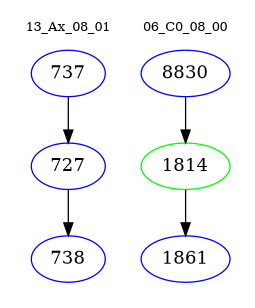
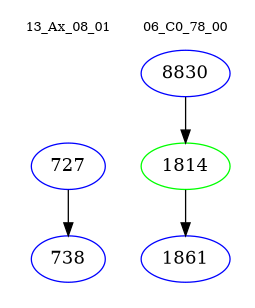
(186, 28) -> (186, 28)
(68, 73) -> none
